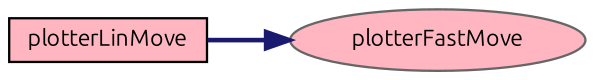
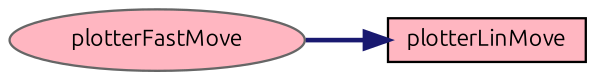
(237, 40) -> (335, 40)
